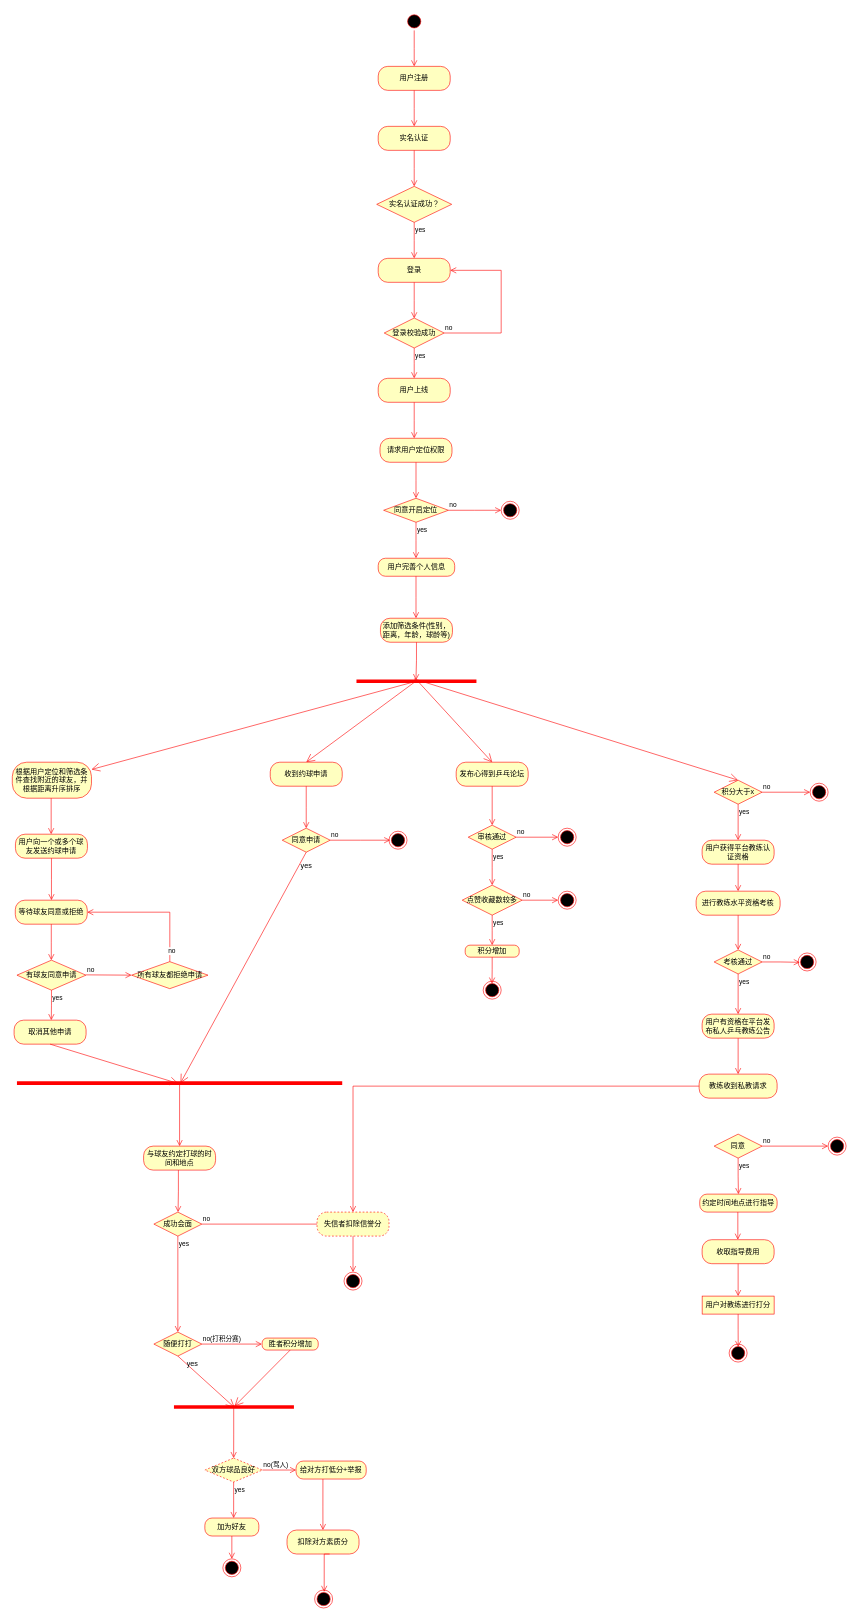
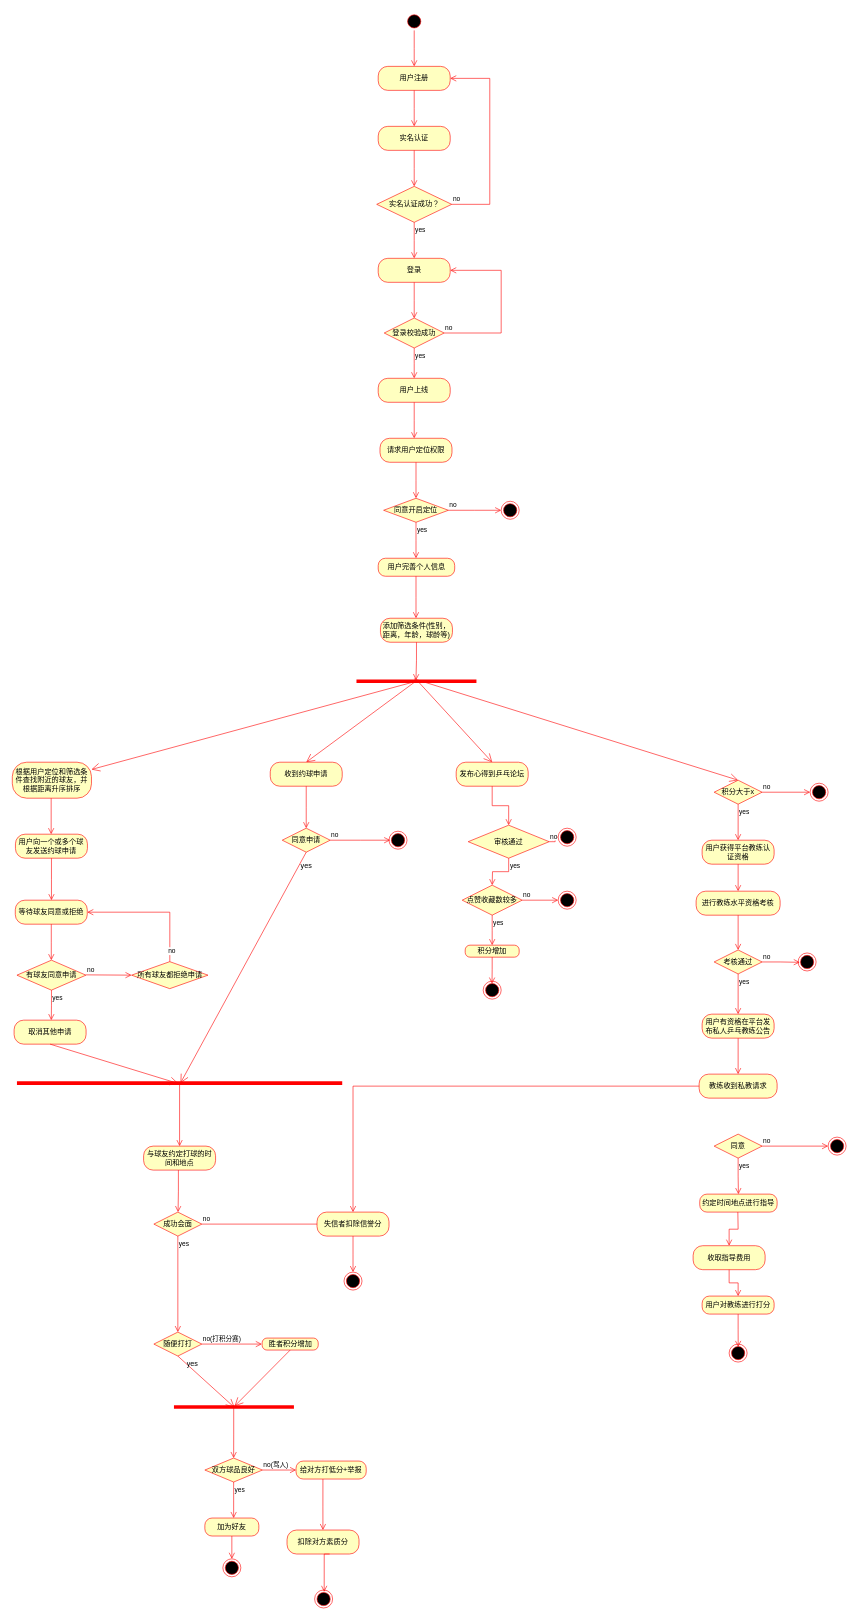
none -> (490, 141)
(492, 837) -> (509, 842)
(353, 1224) -> (353, 1224)
(738, 1252) -> (729, 1258)
(738, 1305) -> (738, 1305)
(234, 1470) -> (234, 1470)
